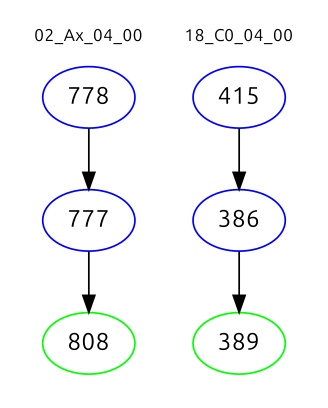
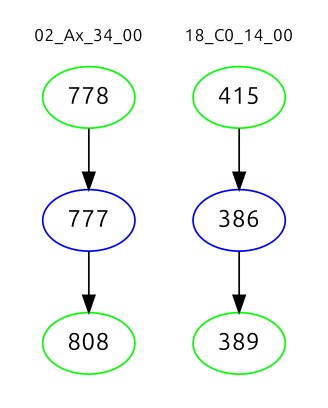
(89, 37) -> (89, 37)
(239, 37) -> (239, 37)
(89, 97) -> (89, 97)
(239, 97) -> (239, 97)
